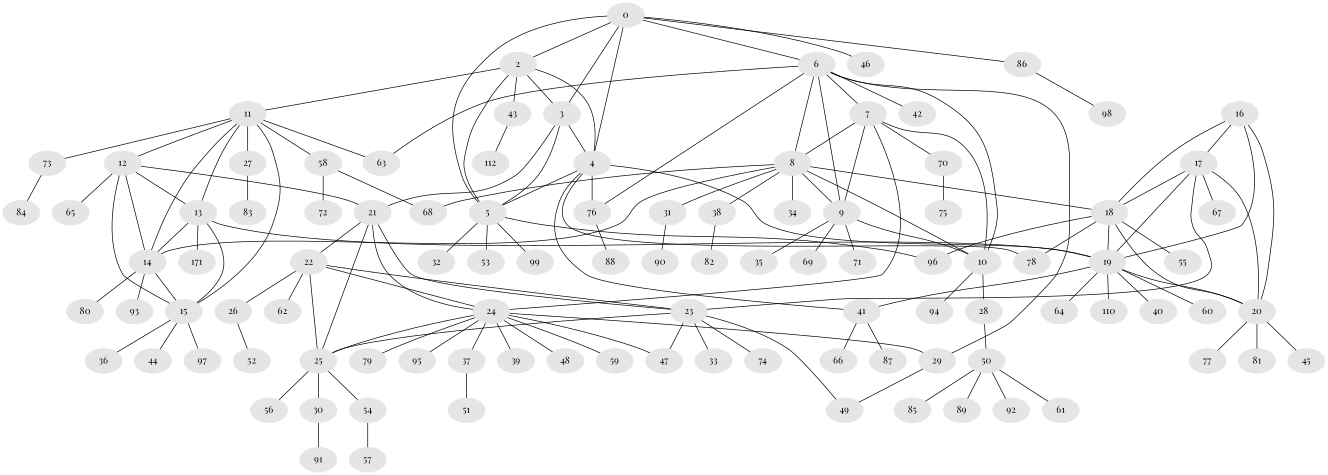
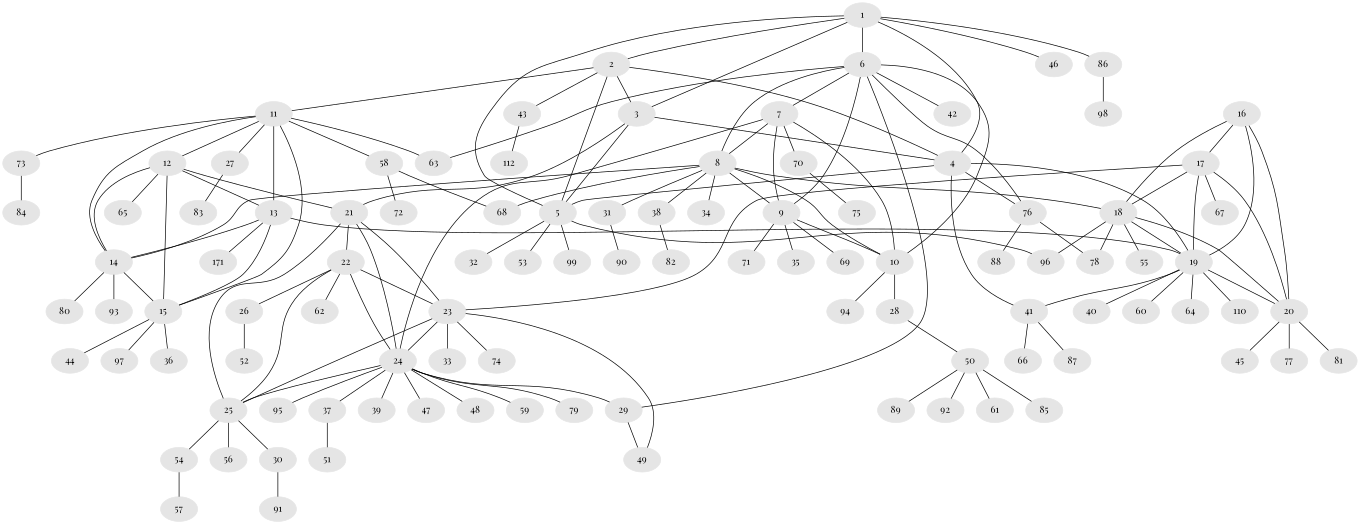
(626, 15) -> (862, 15)
(763, 246) -> (1066, 240)
(676, 336) -> (423, 336)
